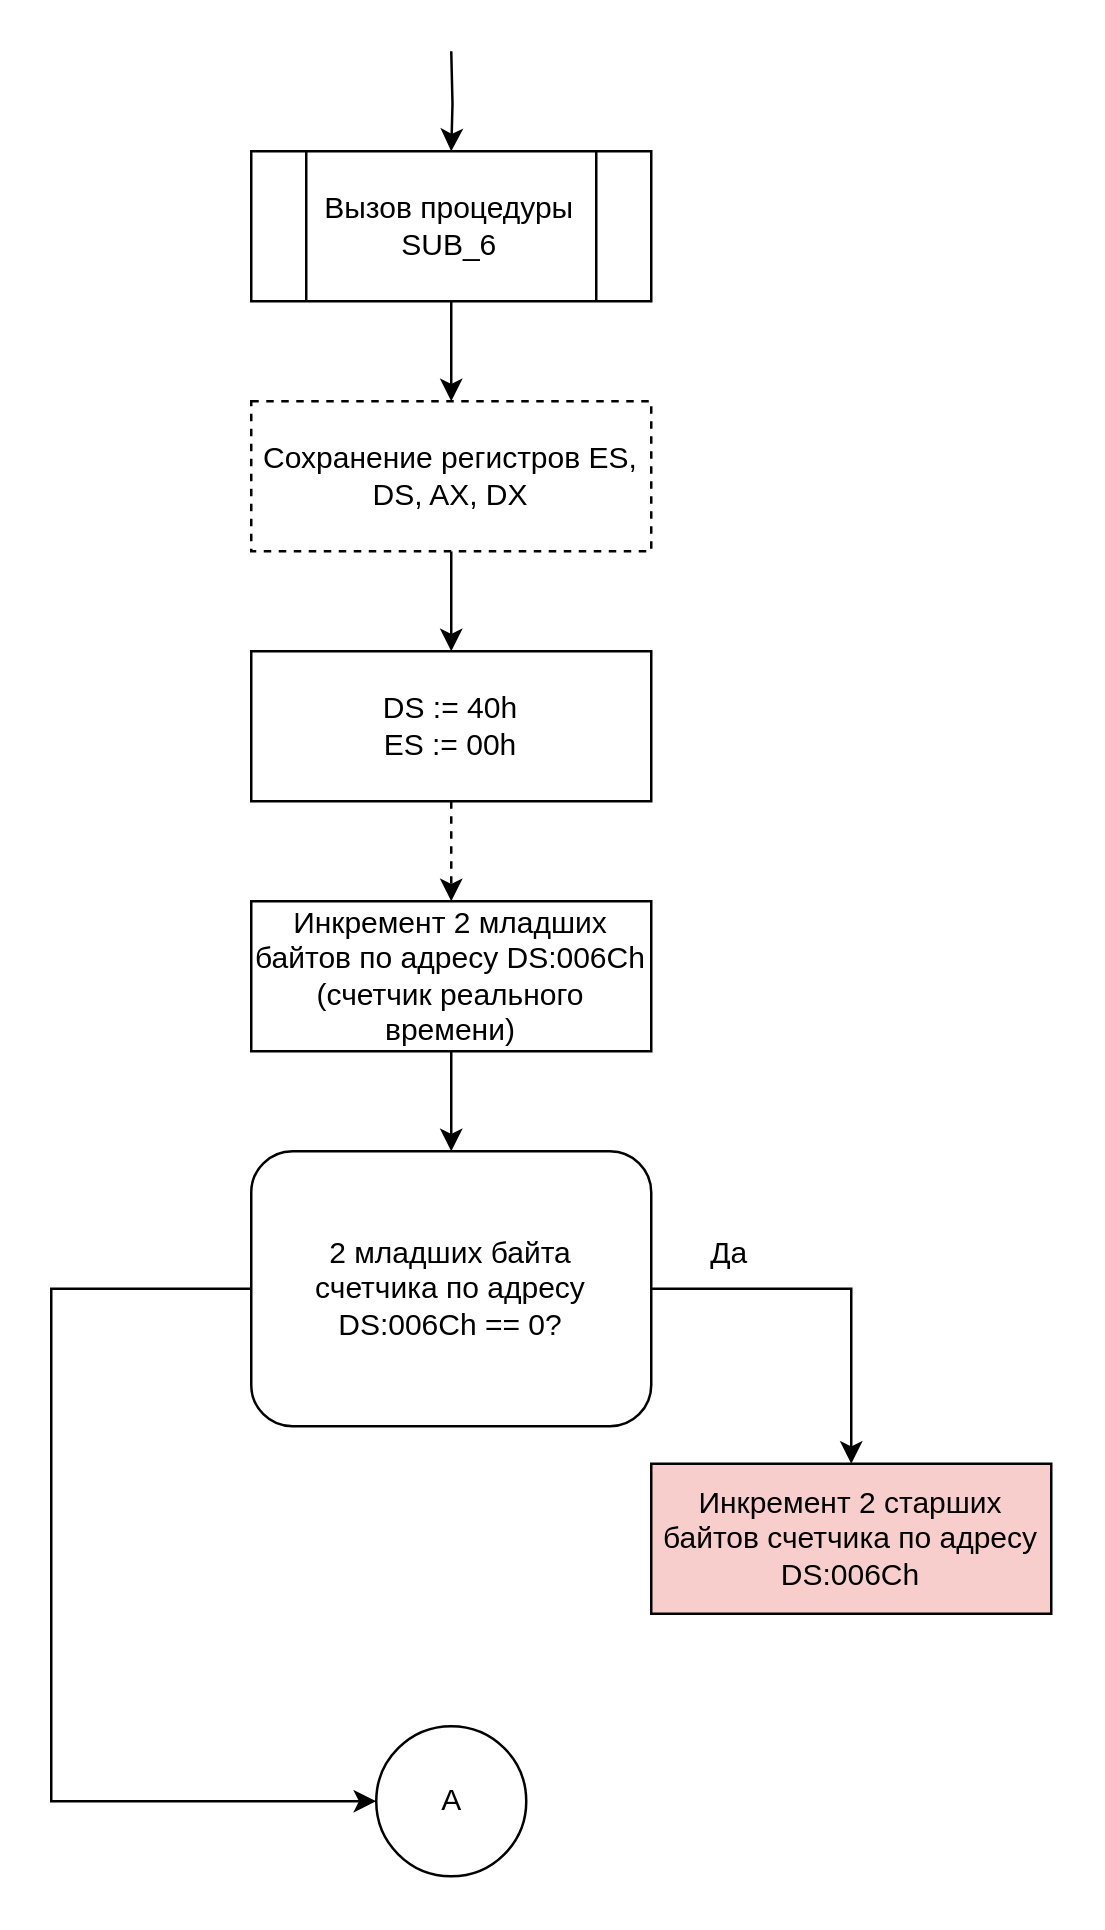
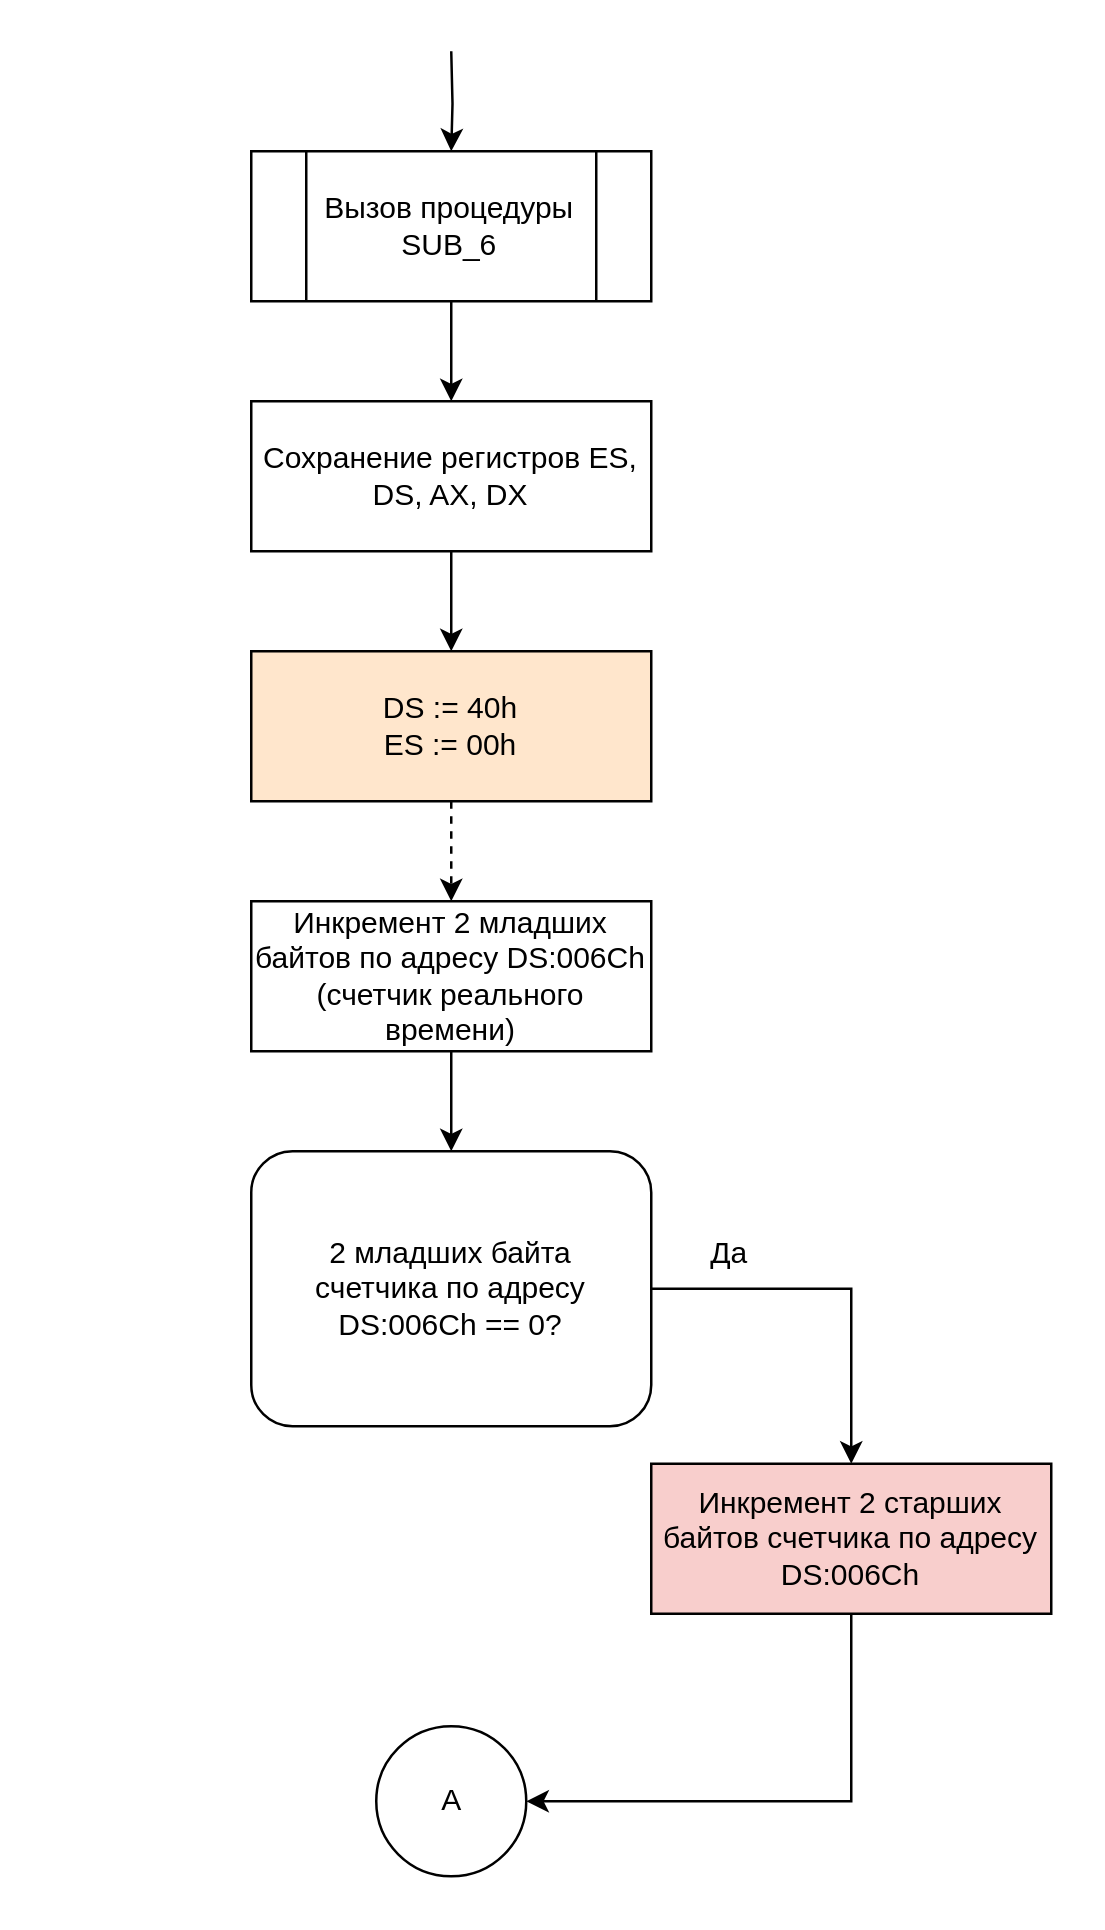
(451, 476) -> (451, 476)
(451, 726) -> (451, 726)
(51, 1599) -> none
none -> (790, 1801)
